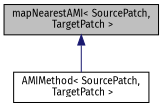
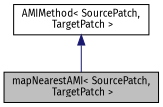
(81, 59) -> (81, 59)
